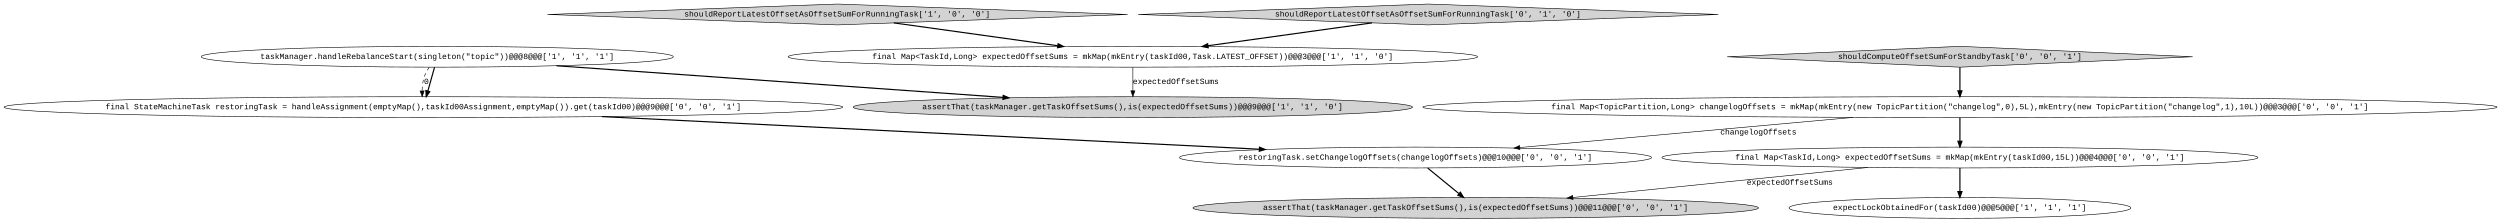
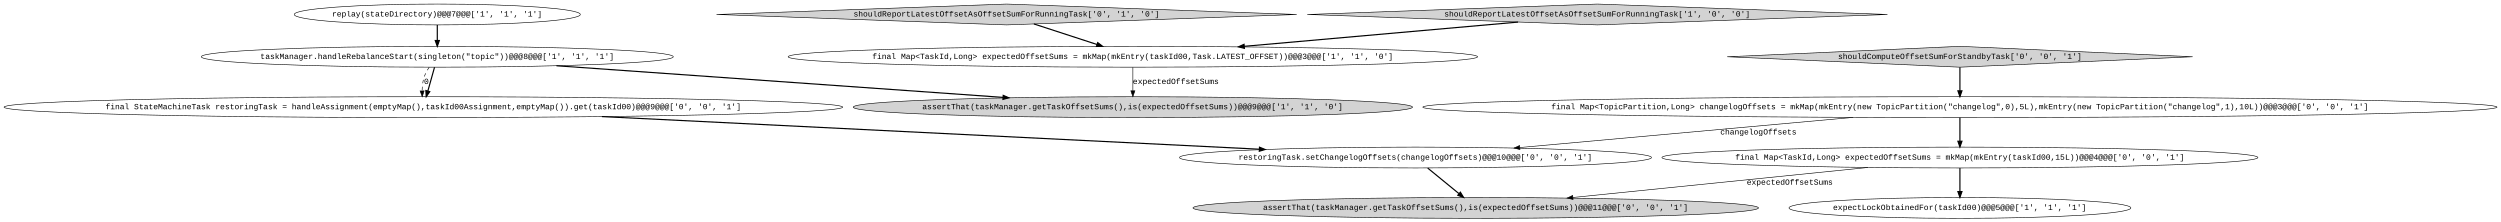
none -> (437, 14)
